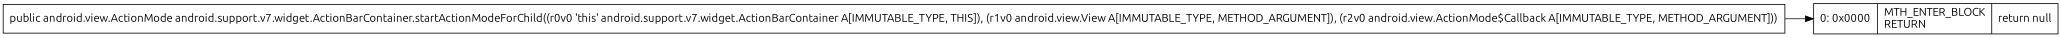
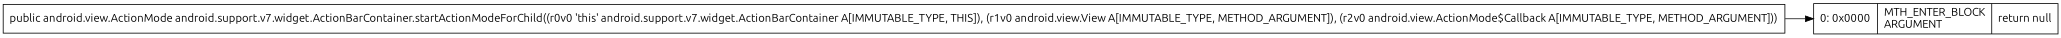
(1905, 24) -> (1913, 24)
